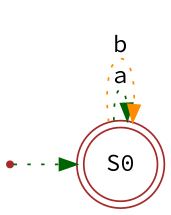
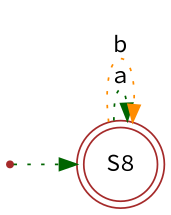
(121, 164) -> (121, 164)
